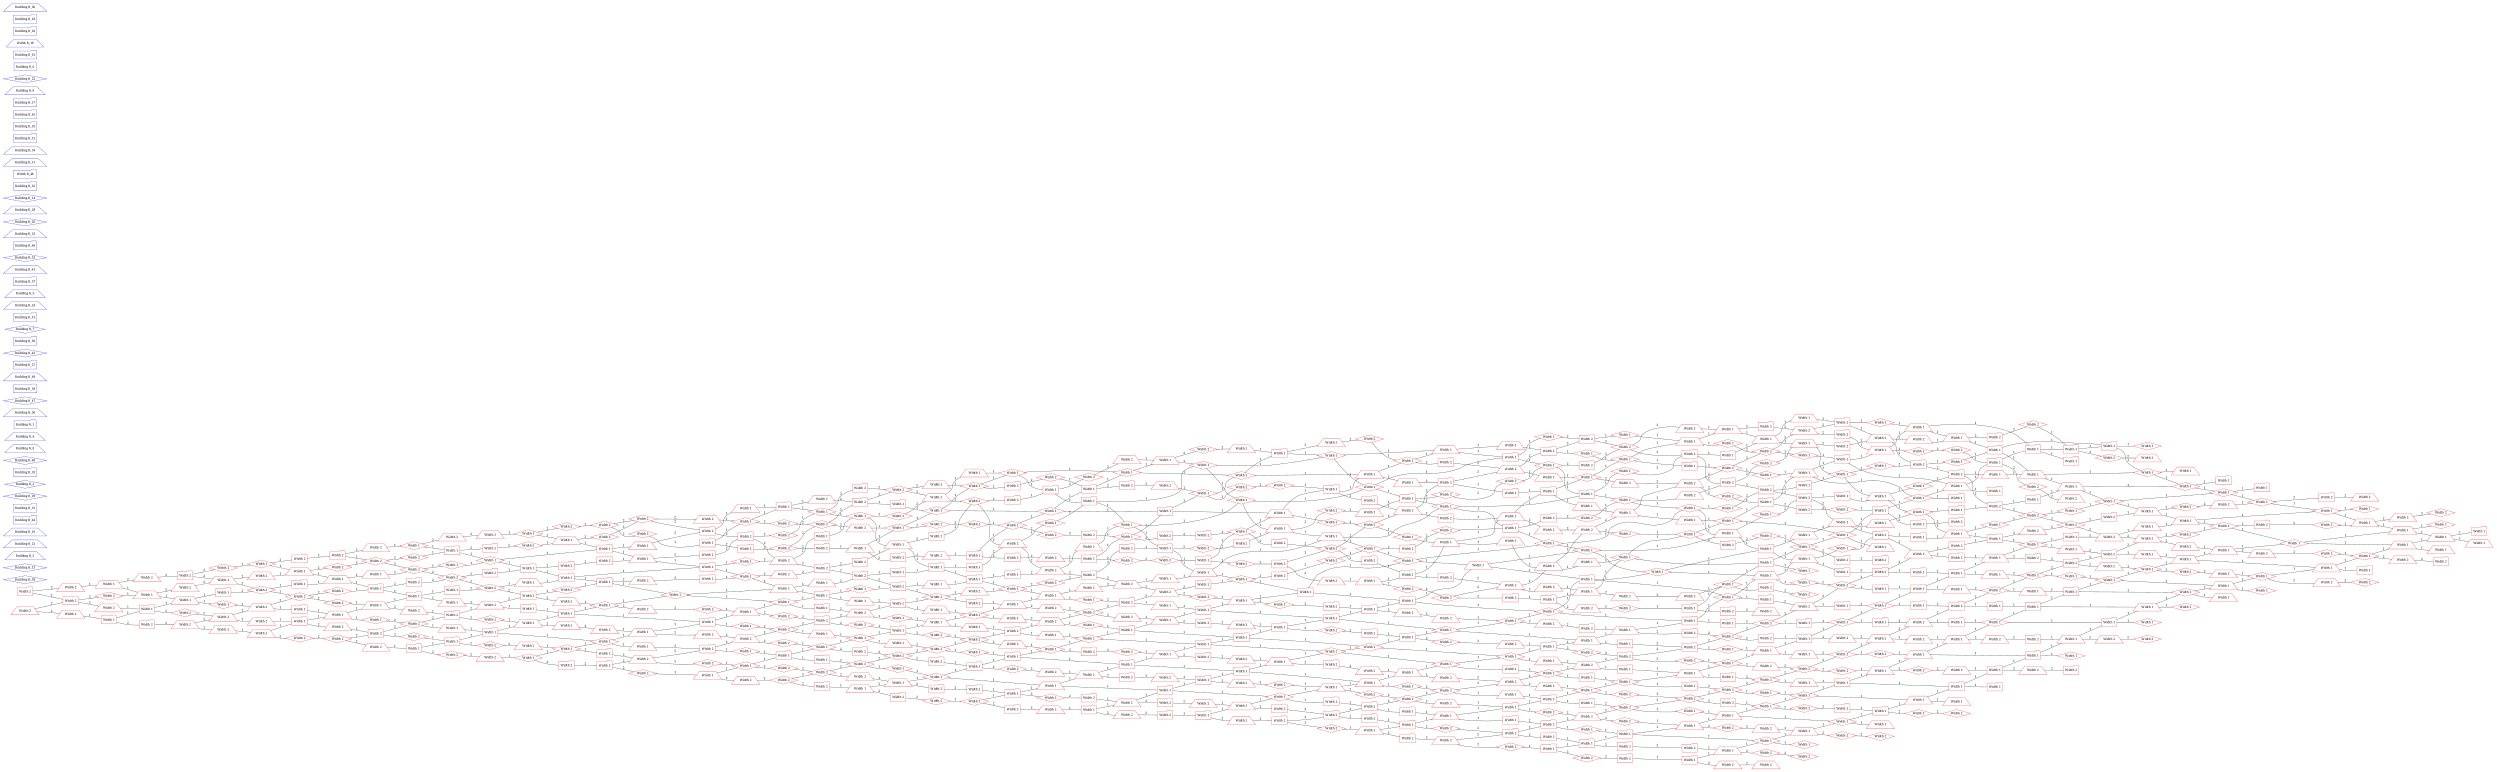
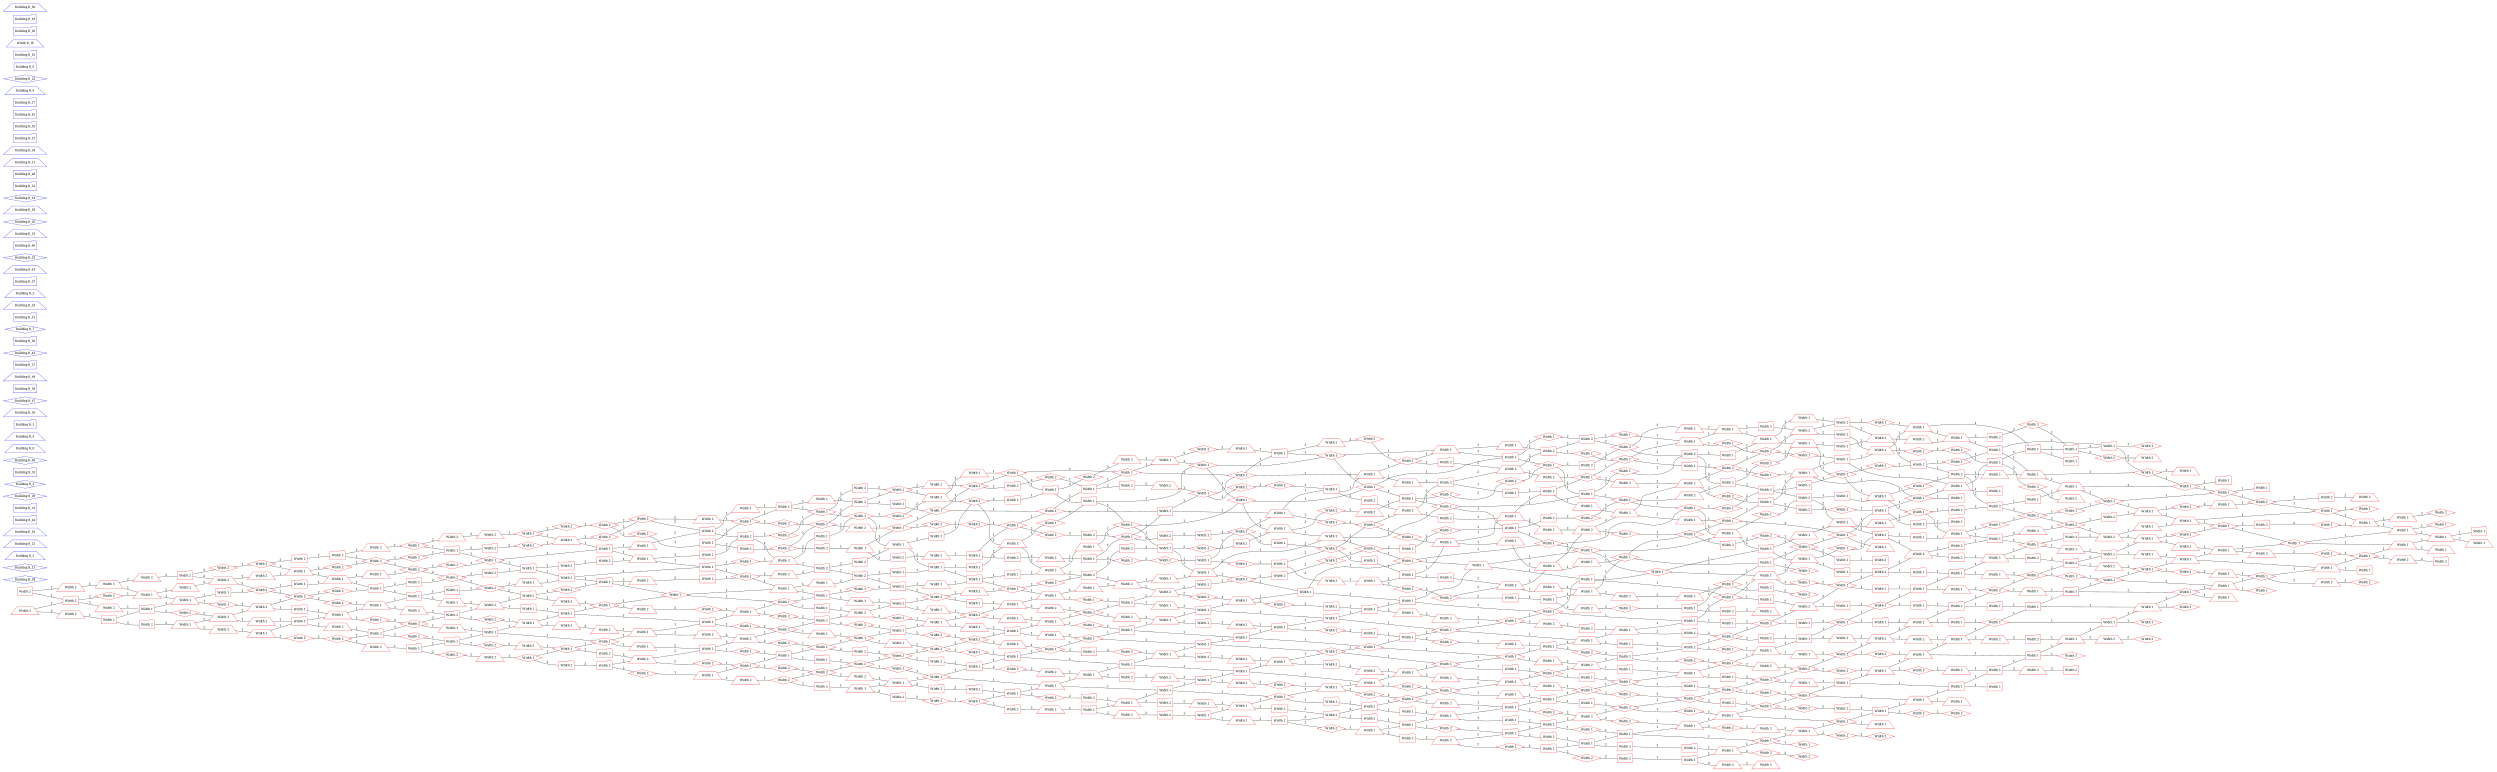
(25, 174) -> (25, 174)
